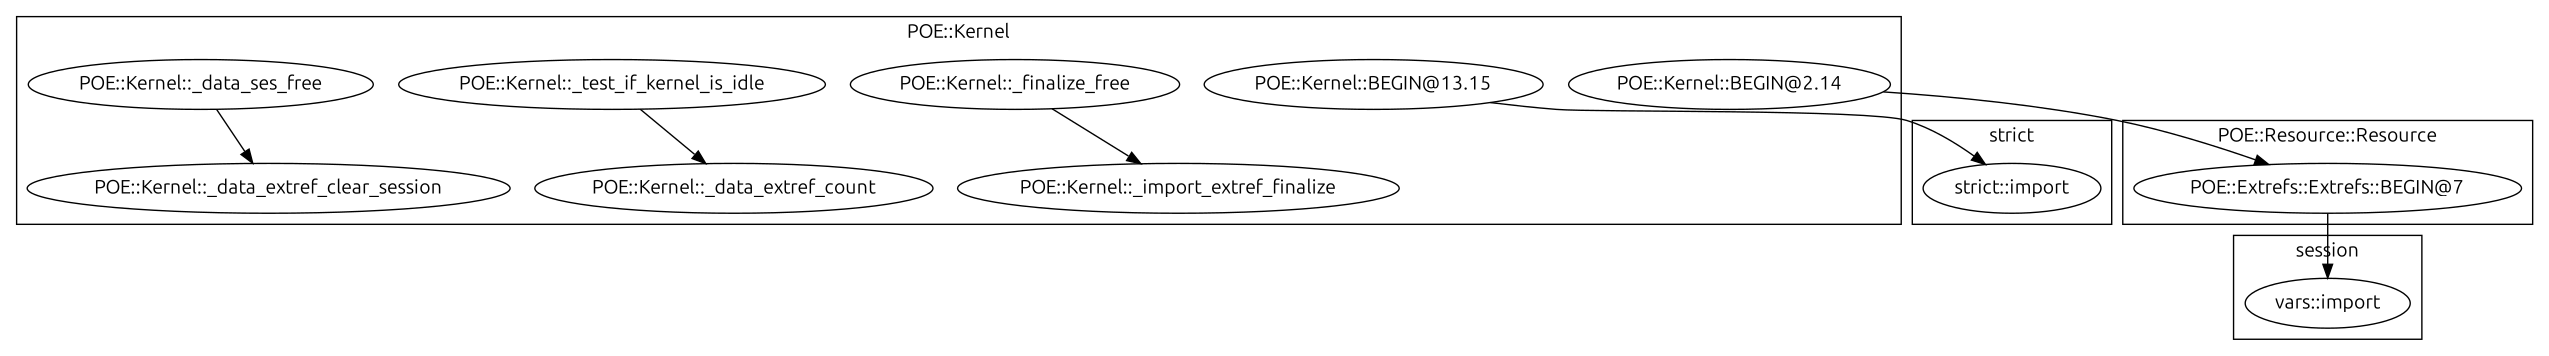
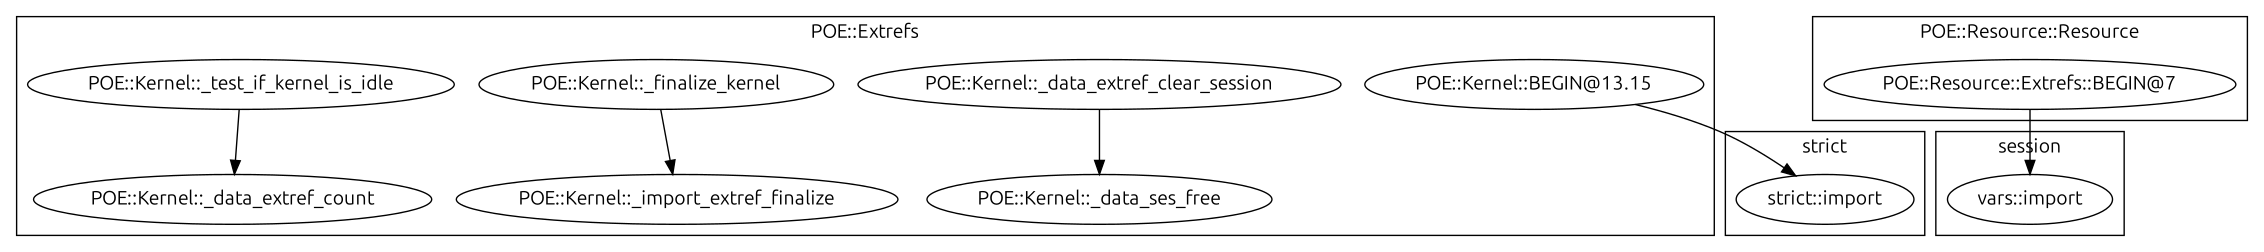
(959, 33) -> (865, 33)
(1015, 84) -> (656, 84)
(1730, 84) -> none
(231, 130) -> (1099, 135)
(2328, 188) -> (2030, 84)
